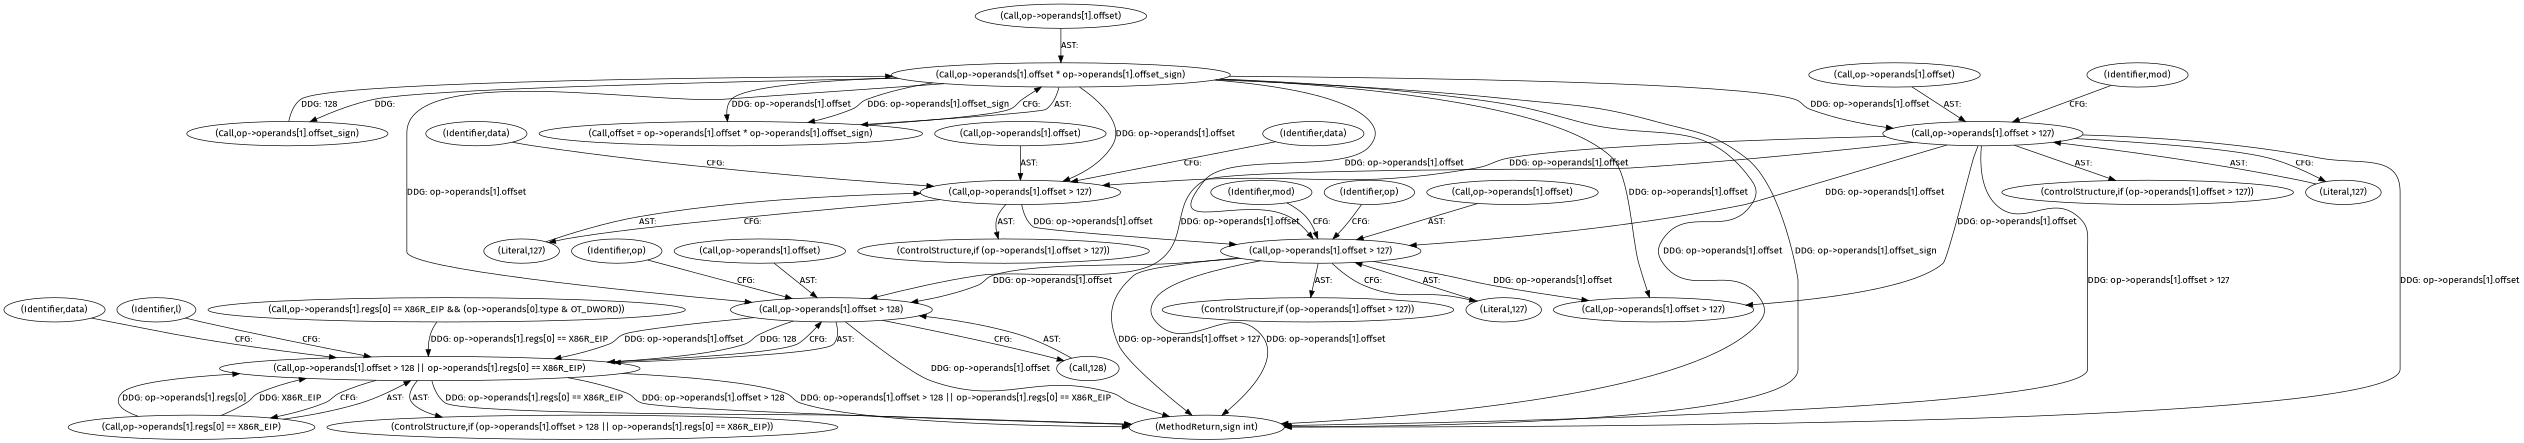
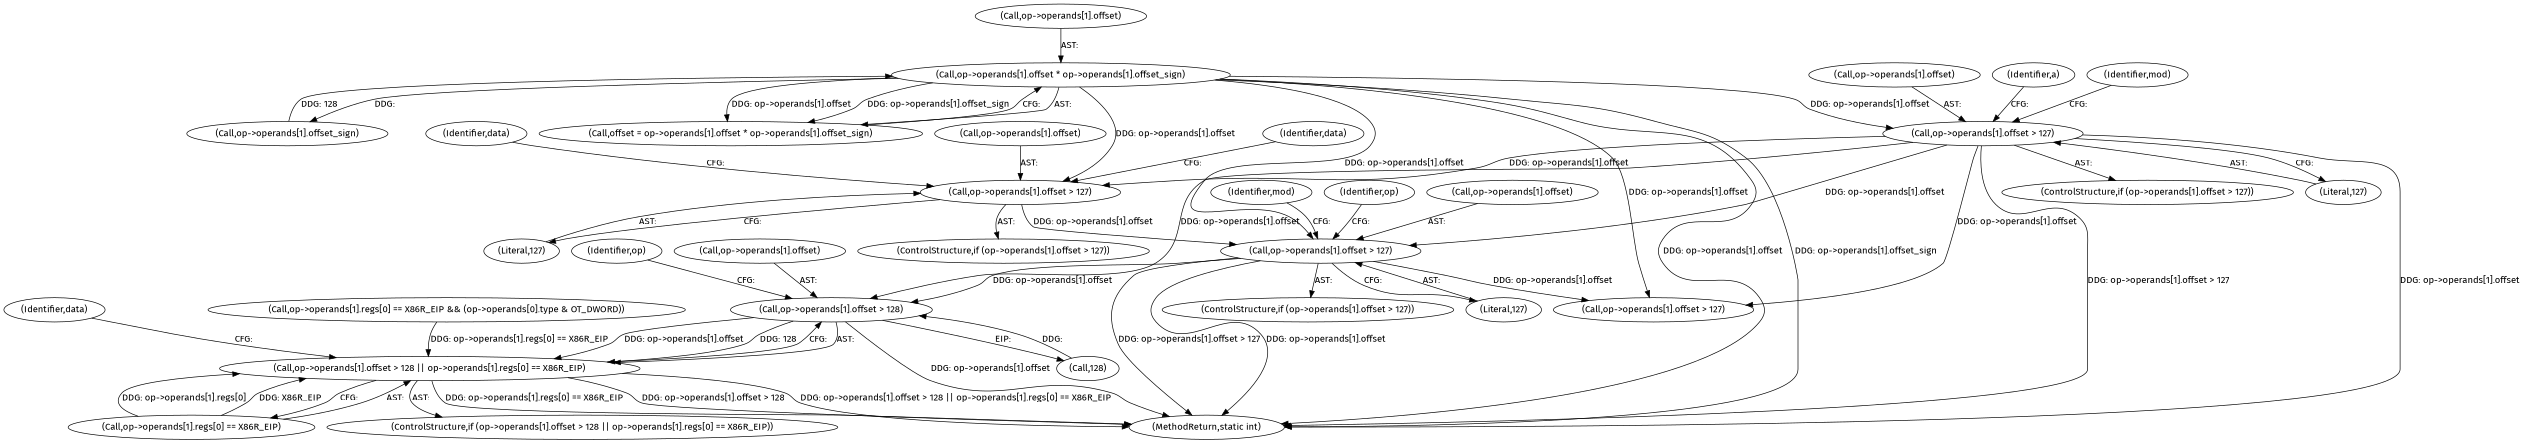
none -> (2034, 75)
(438, 102) -> none
(156, 310) -> none
(1005, 339) -> (1005, 339)
(1053, 339) -> (1053, 339)
(1207, 427) -> (1207, 427)
